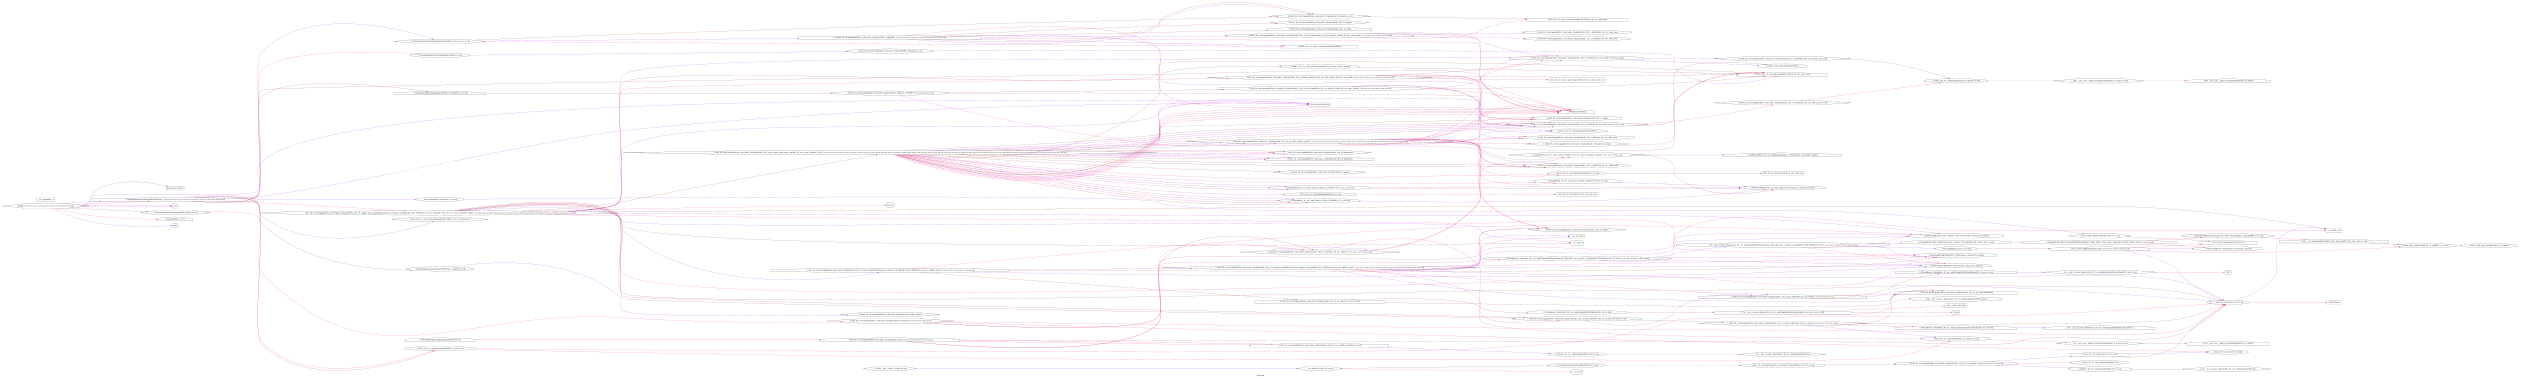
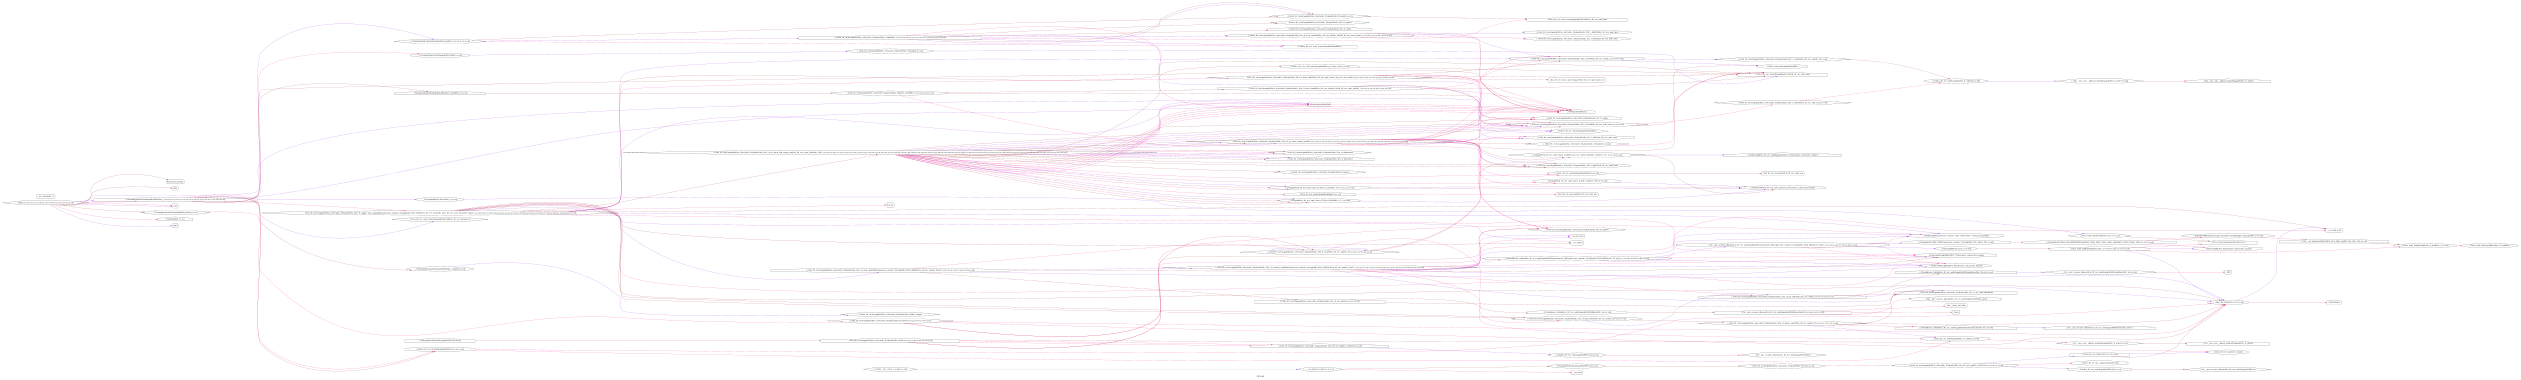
none -> (175, 188)
